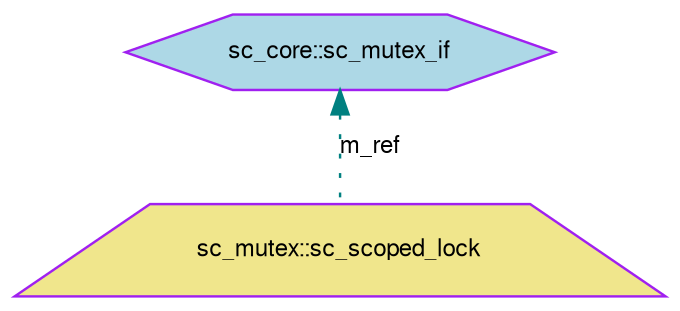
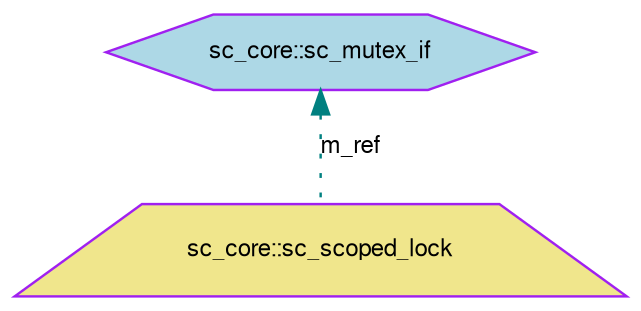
(340, 250) -> (321, 250)
